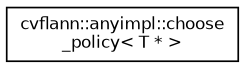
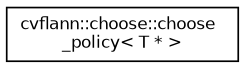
(122, 34) -> (122, 34)
